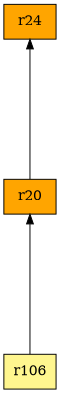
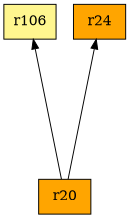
(30, 289) -> (48, 114)
